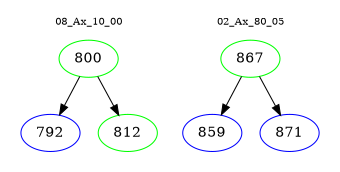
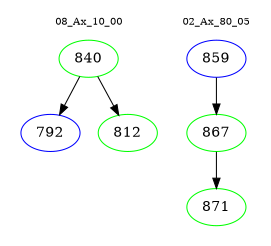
(89, 59) -> (89, 59)
(234, 91) -> (216, 91)
(290, 133) -> (216, 207)
